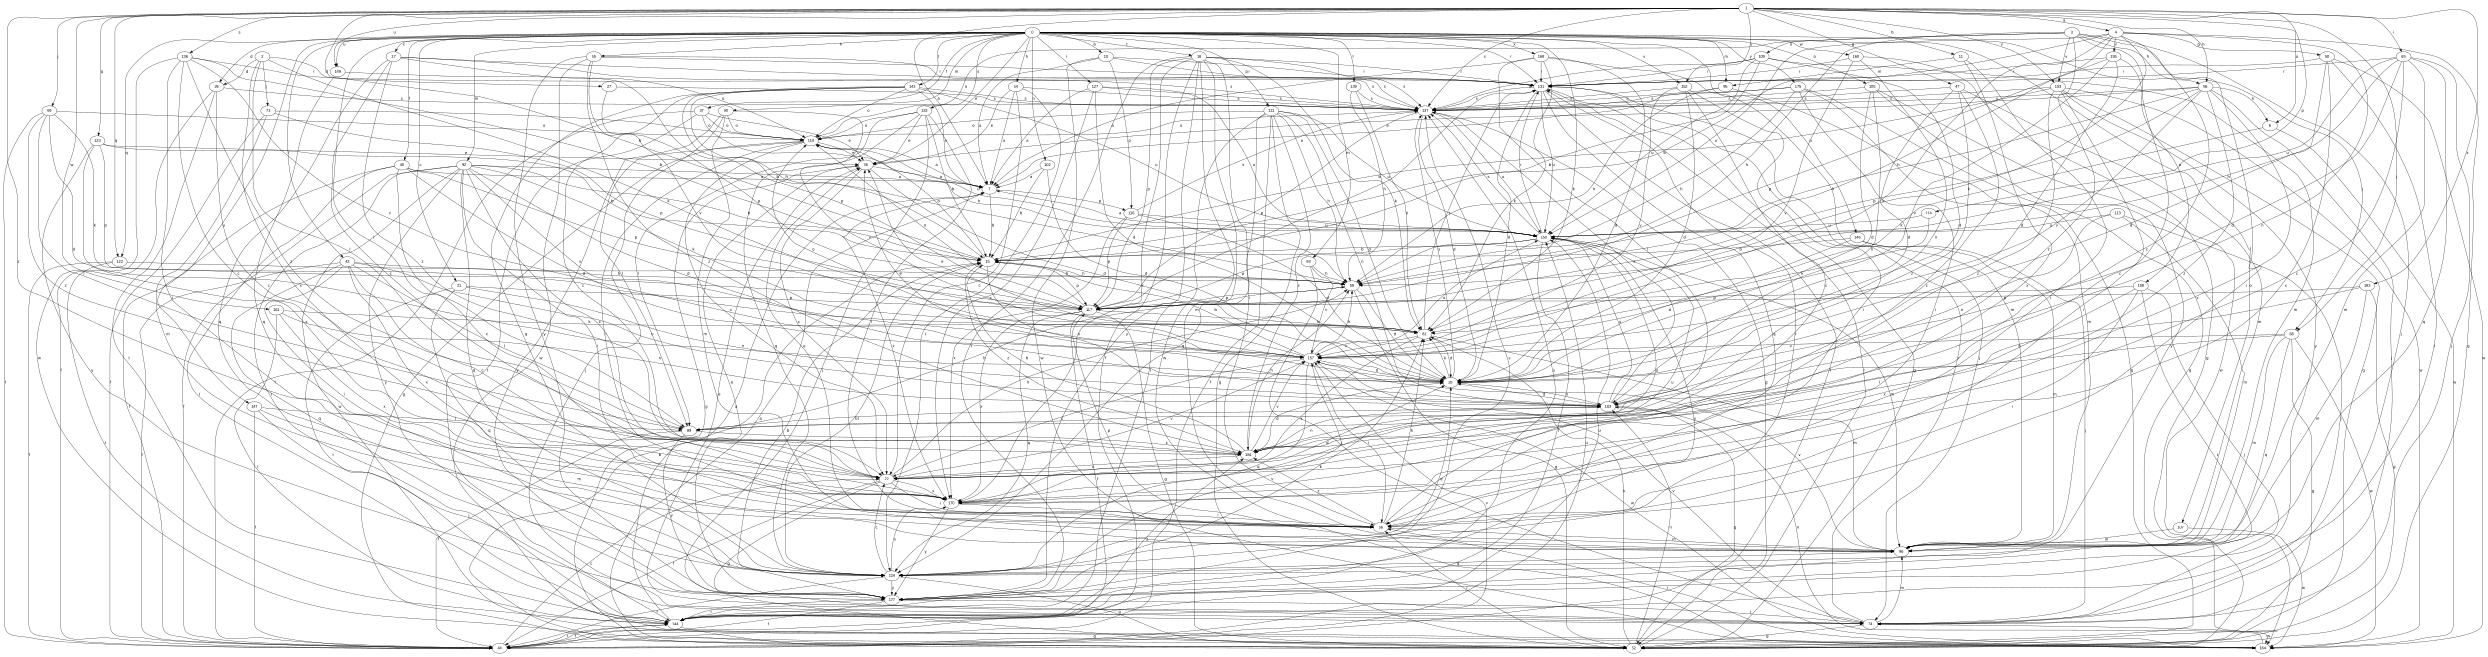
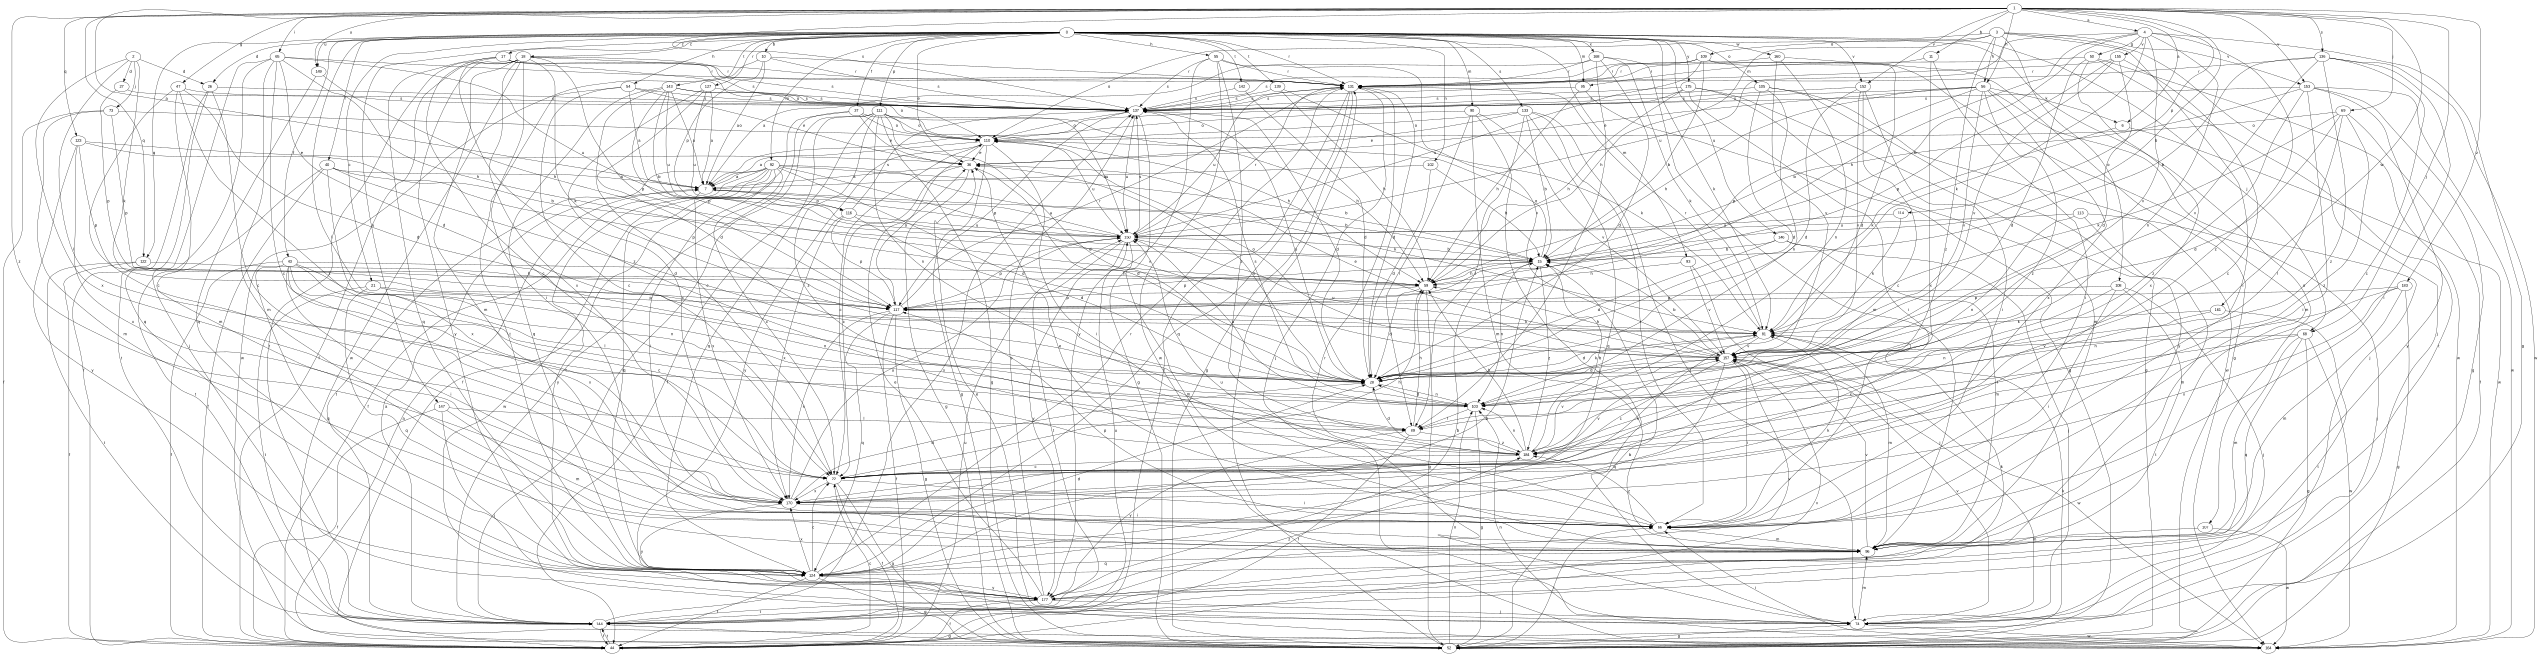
none -> (1242, 87)
(589, 459) -> (1618, 488)
